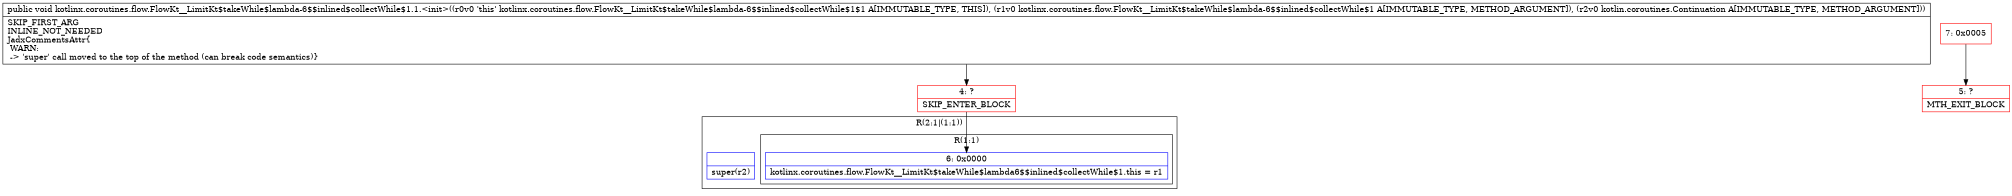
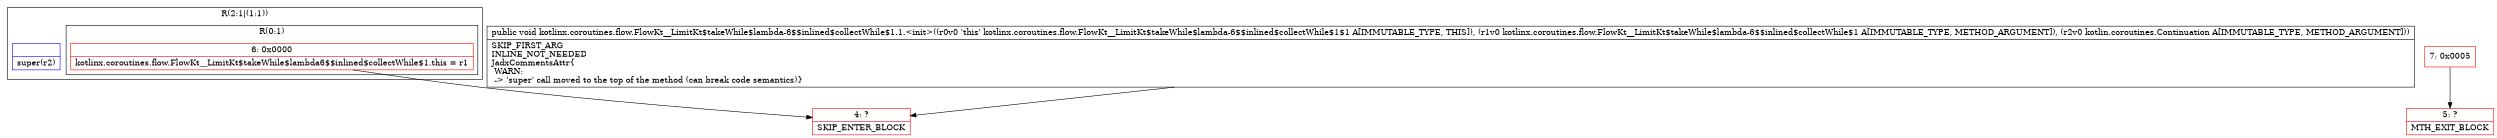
(967, 129) -> (579, 98)
(967, 141) -> (272, 32)
(967, 166) -> (272, 57)
